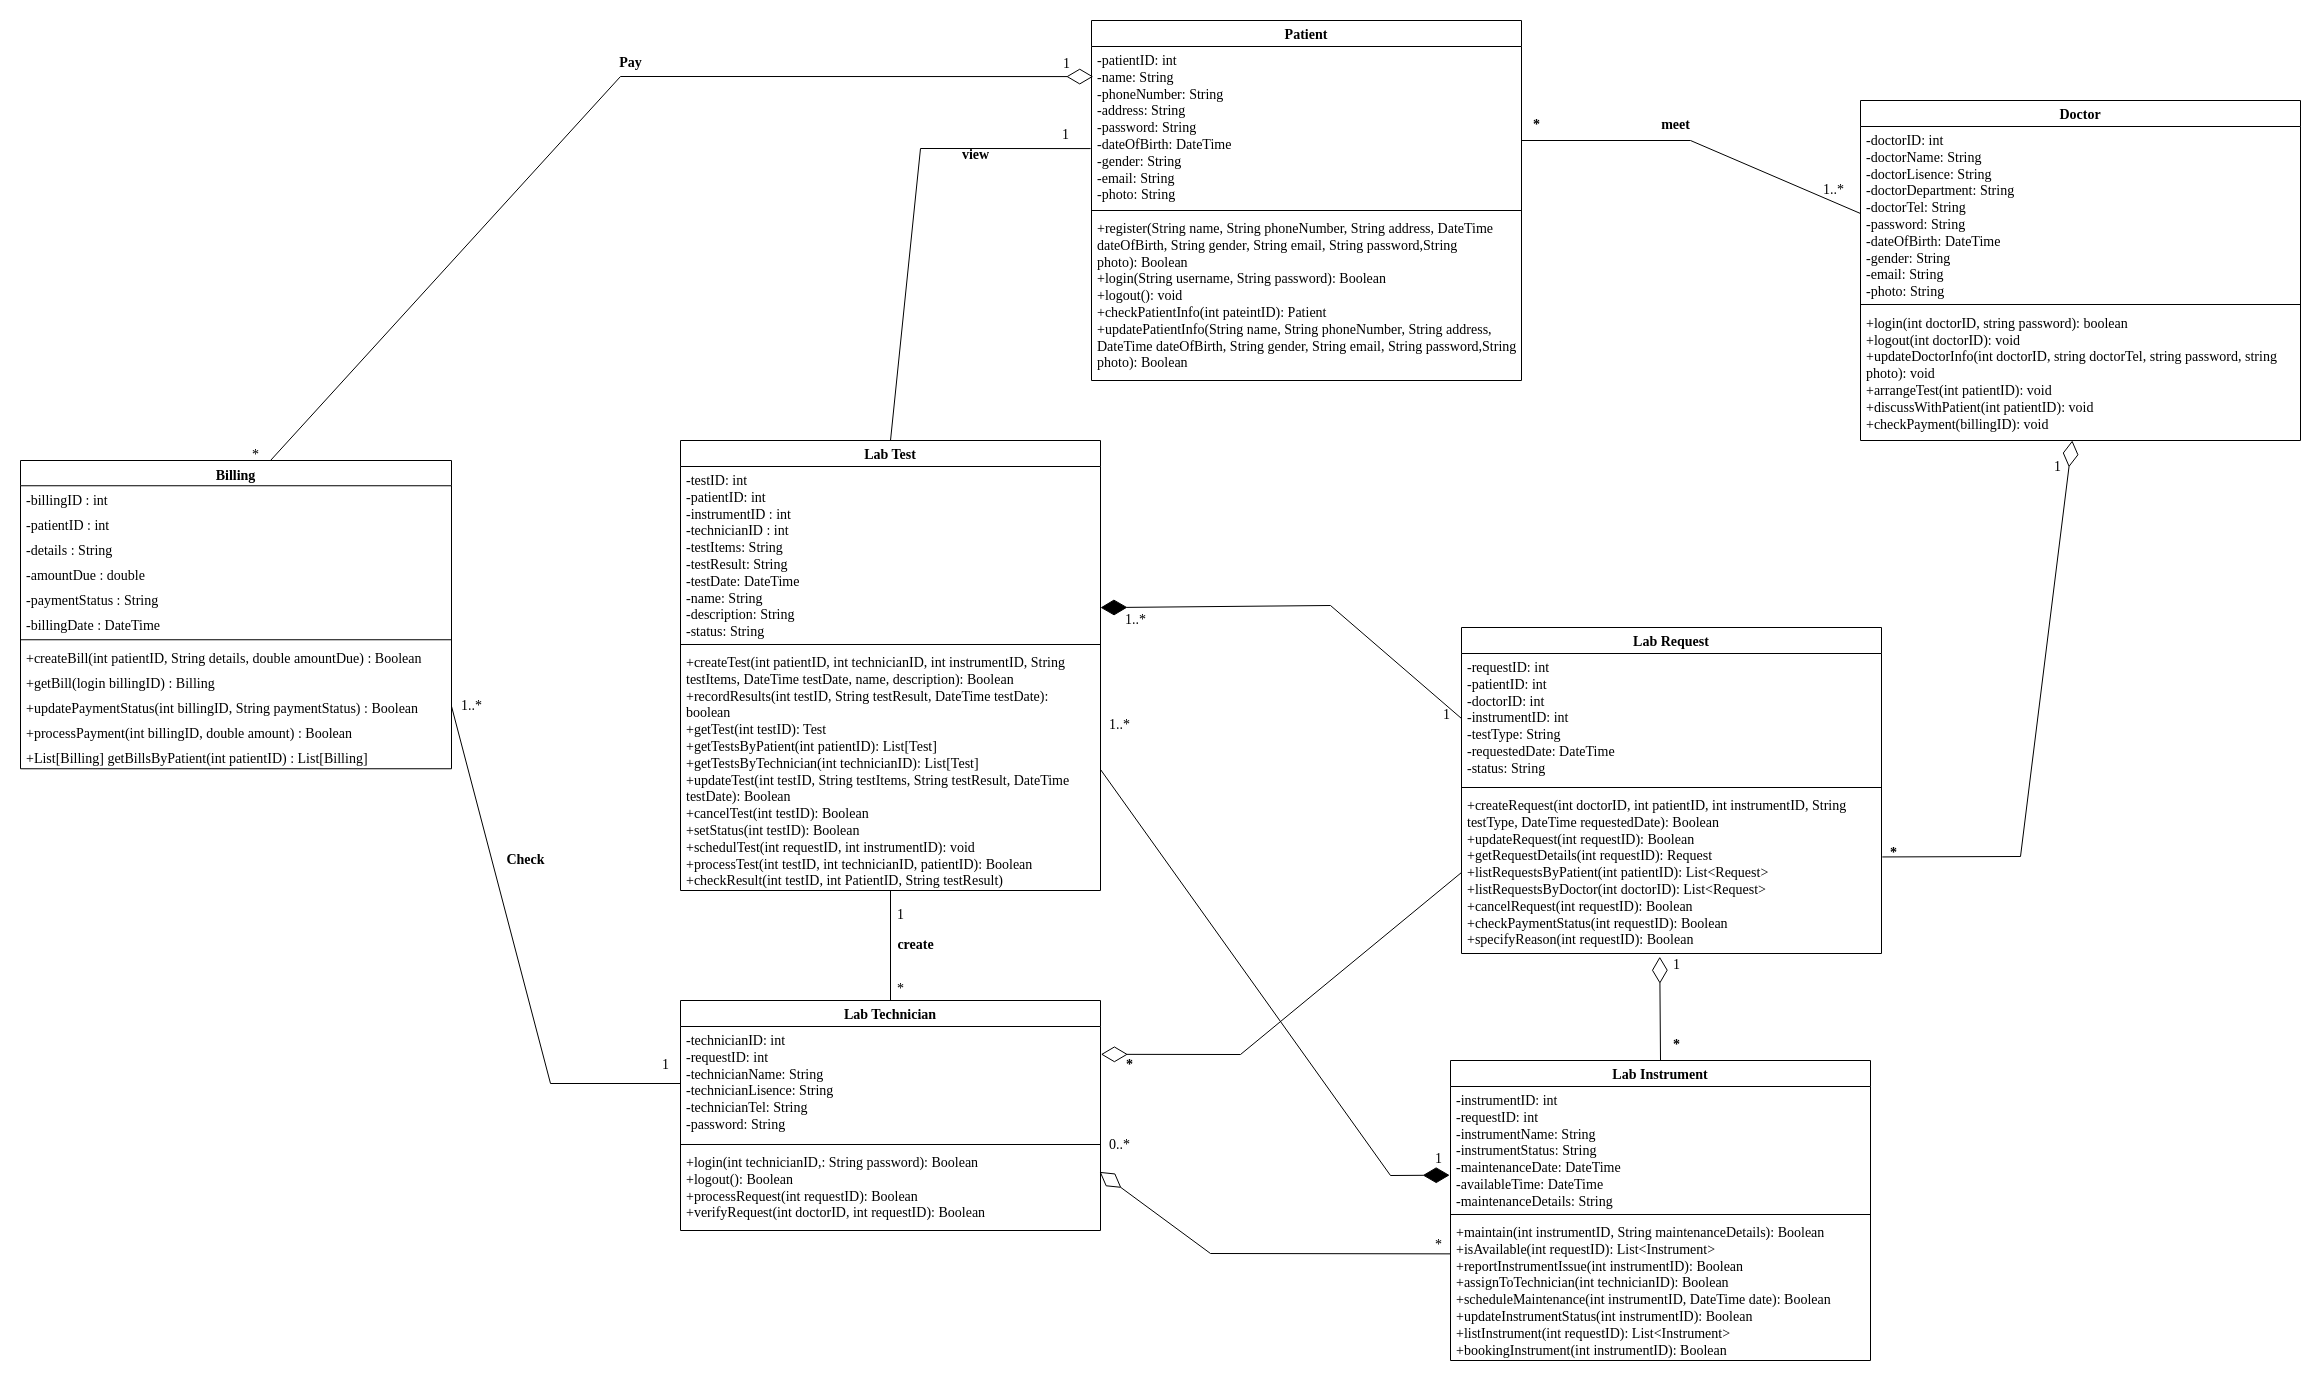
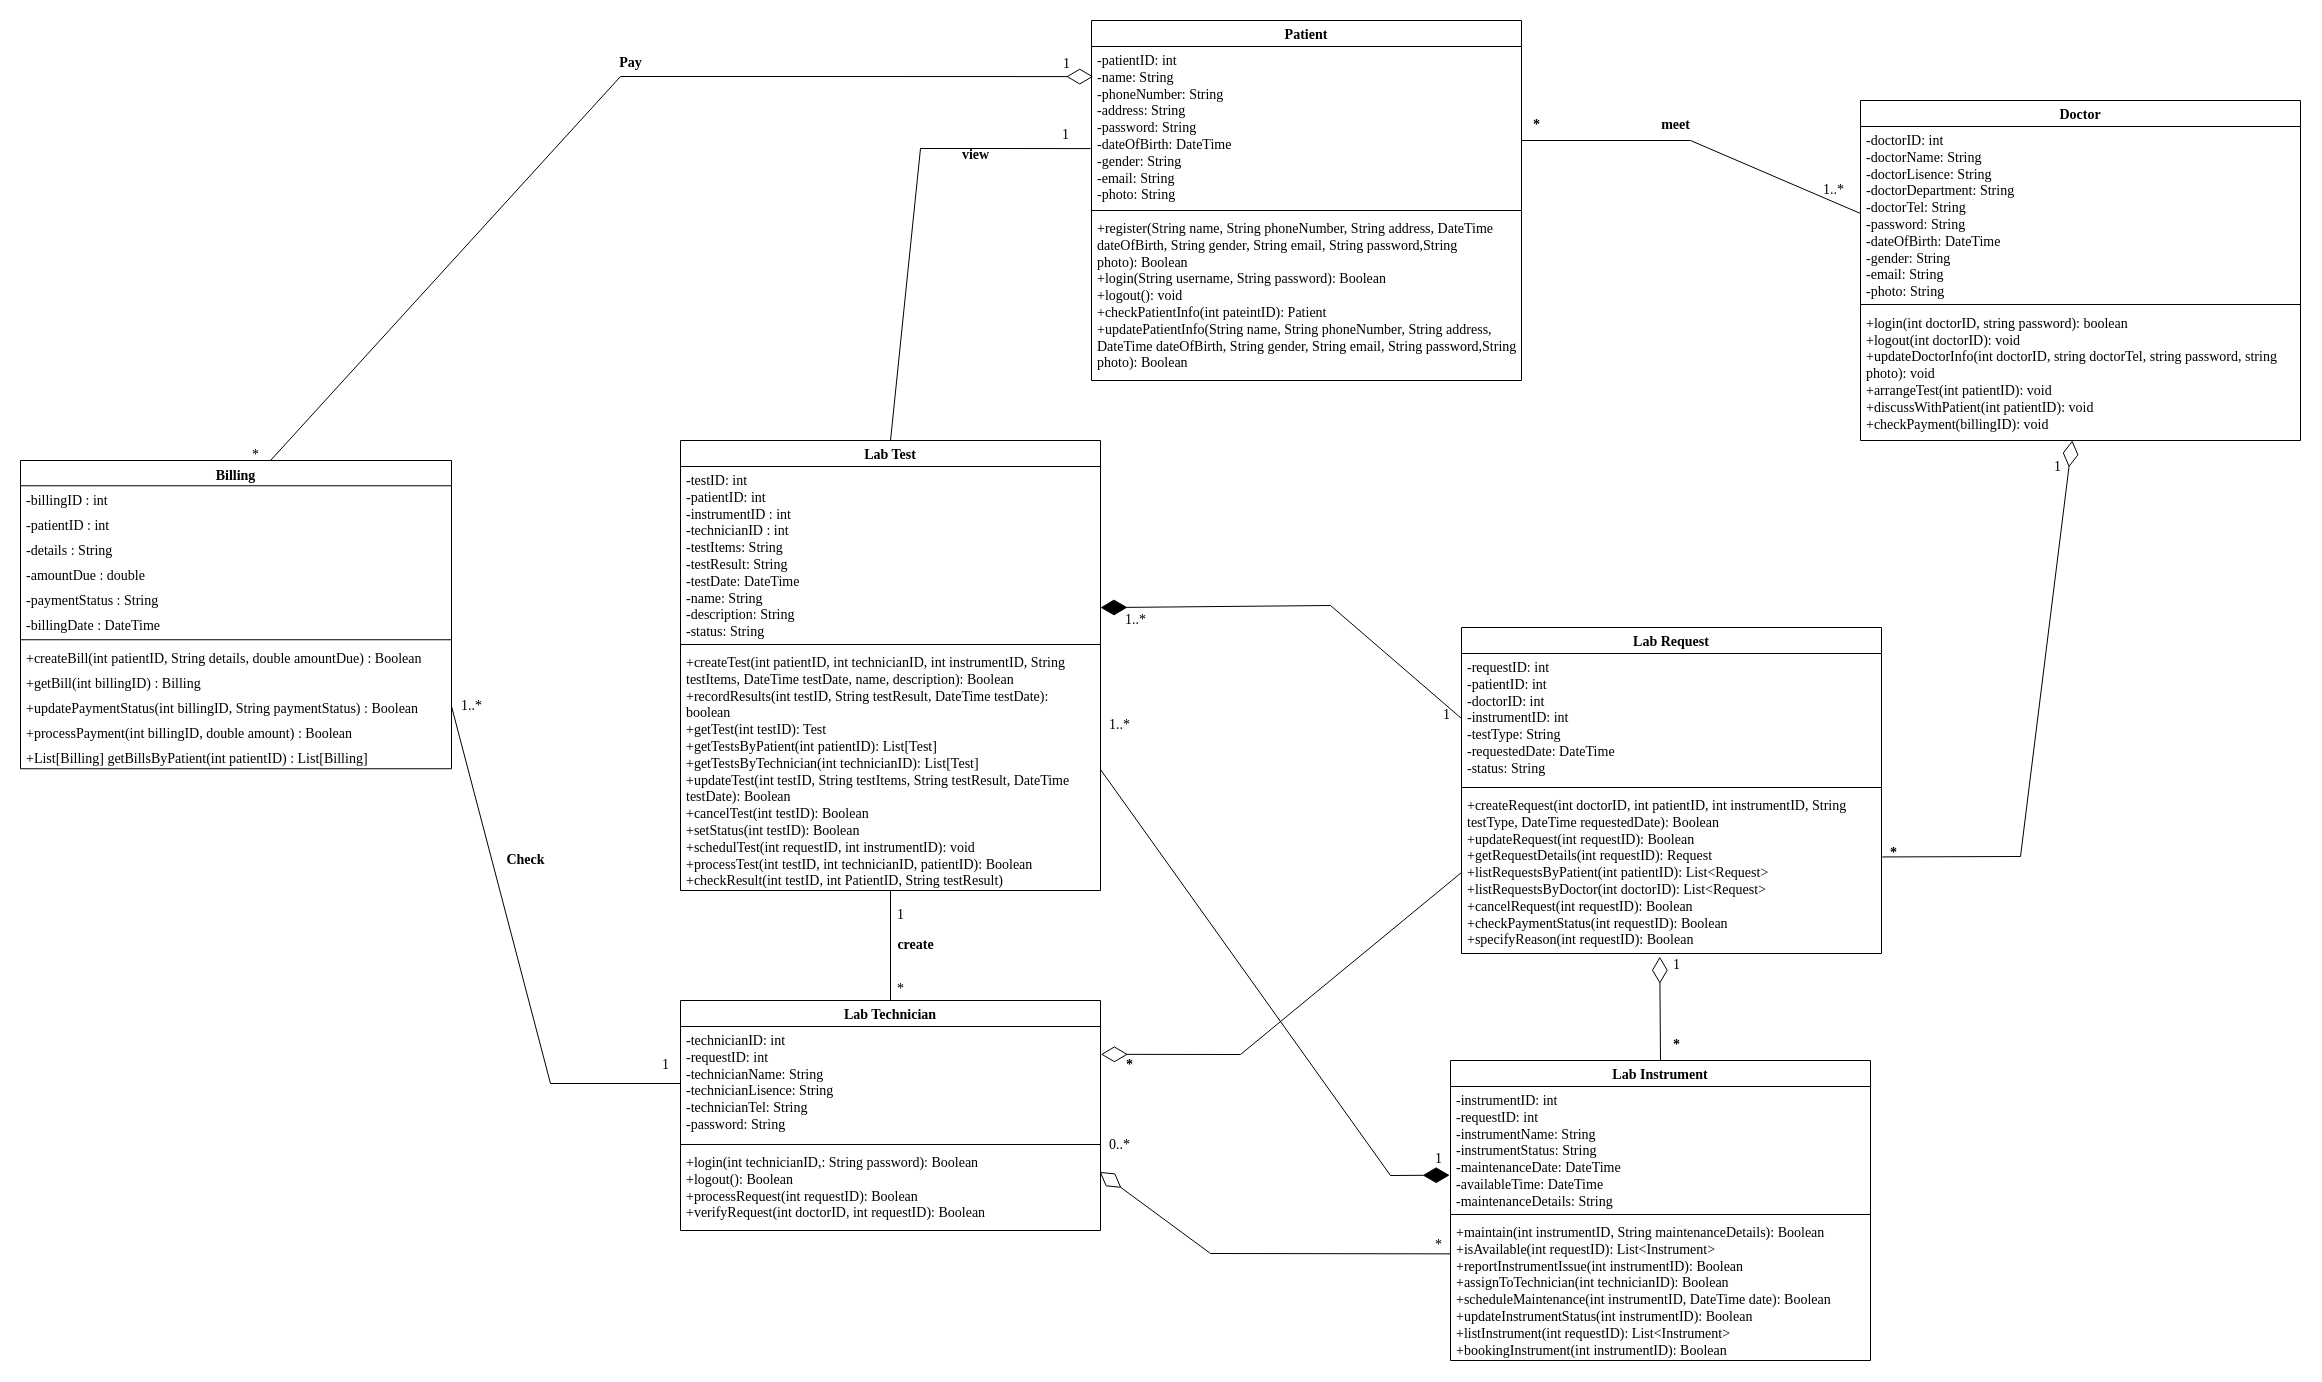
(132, 684) -> (126, 684)
